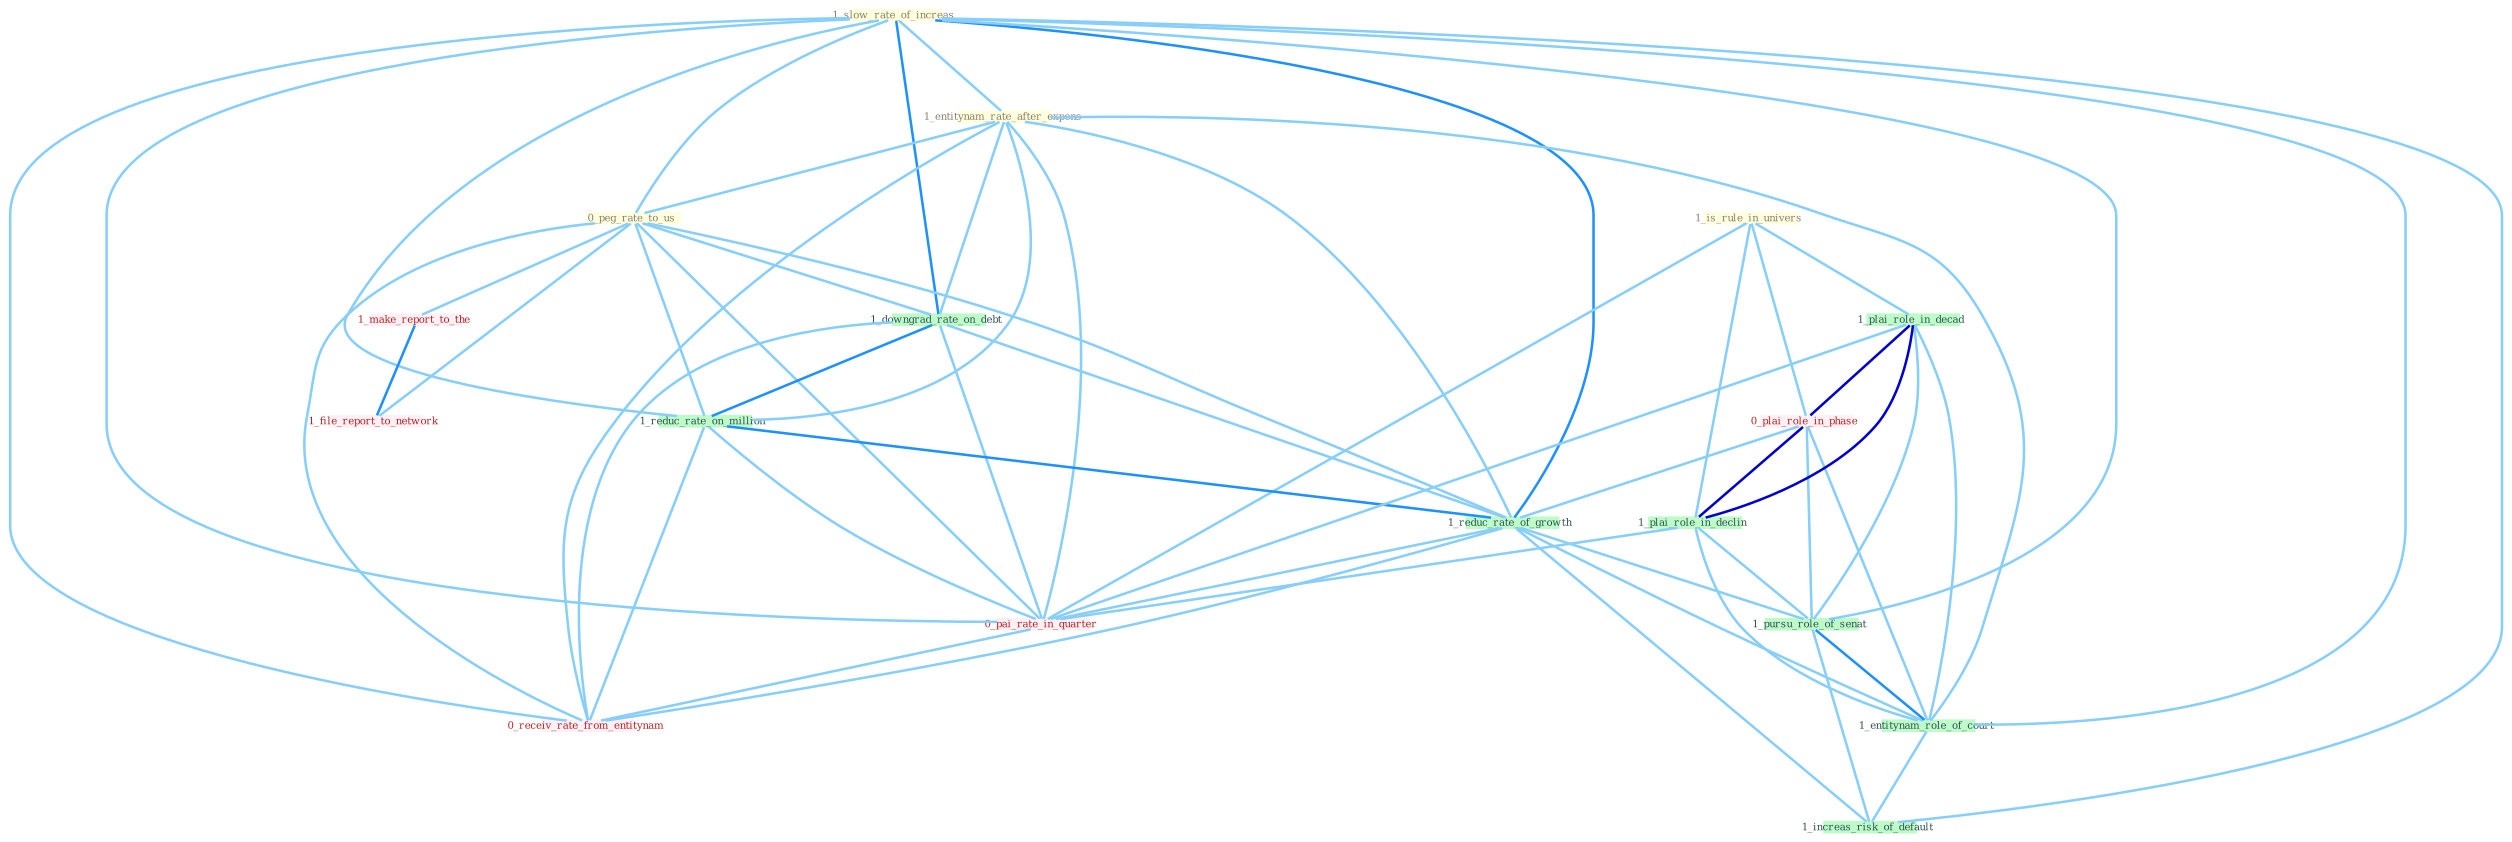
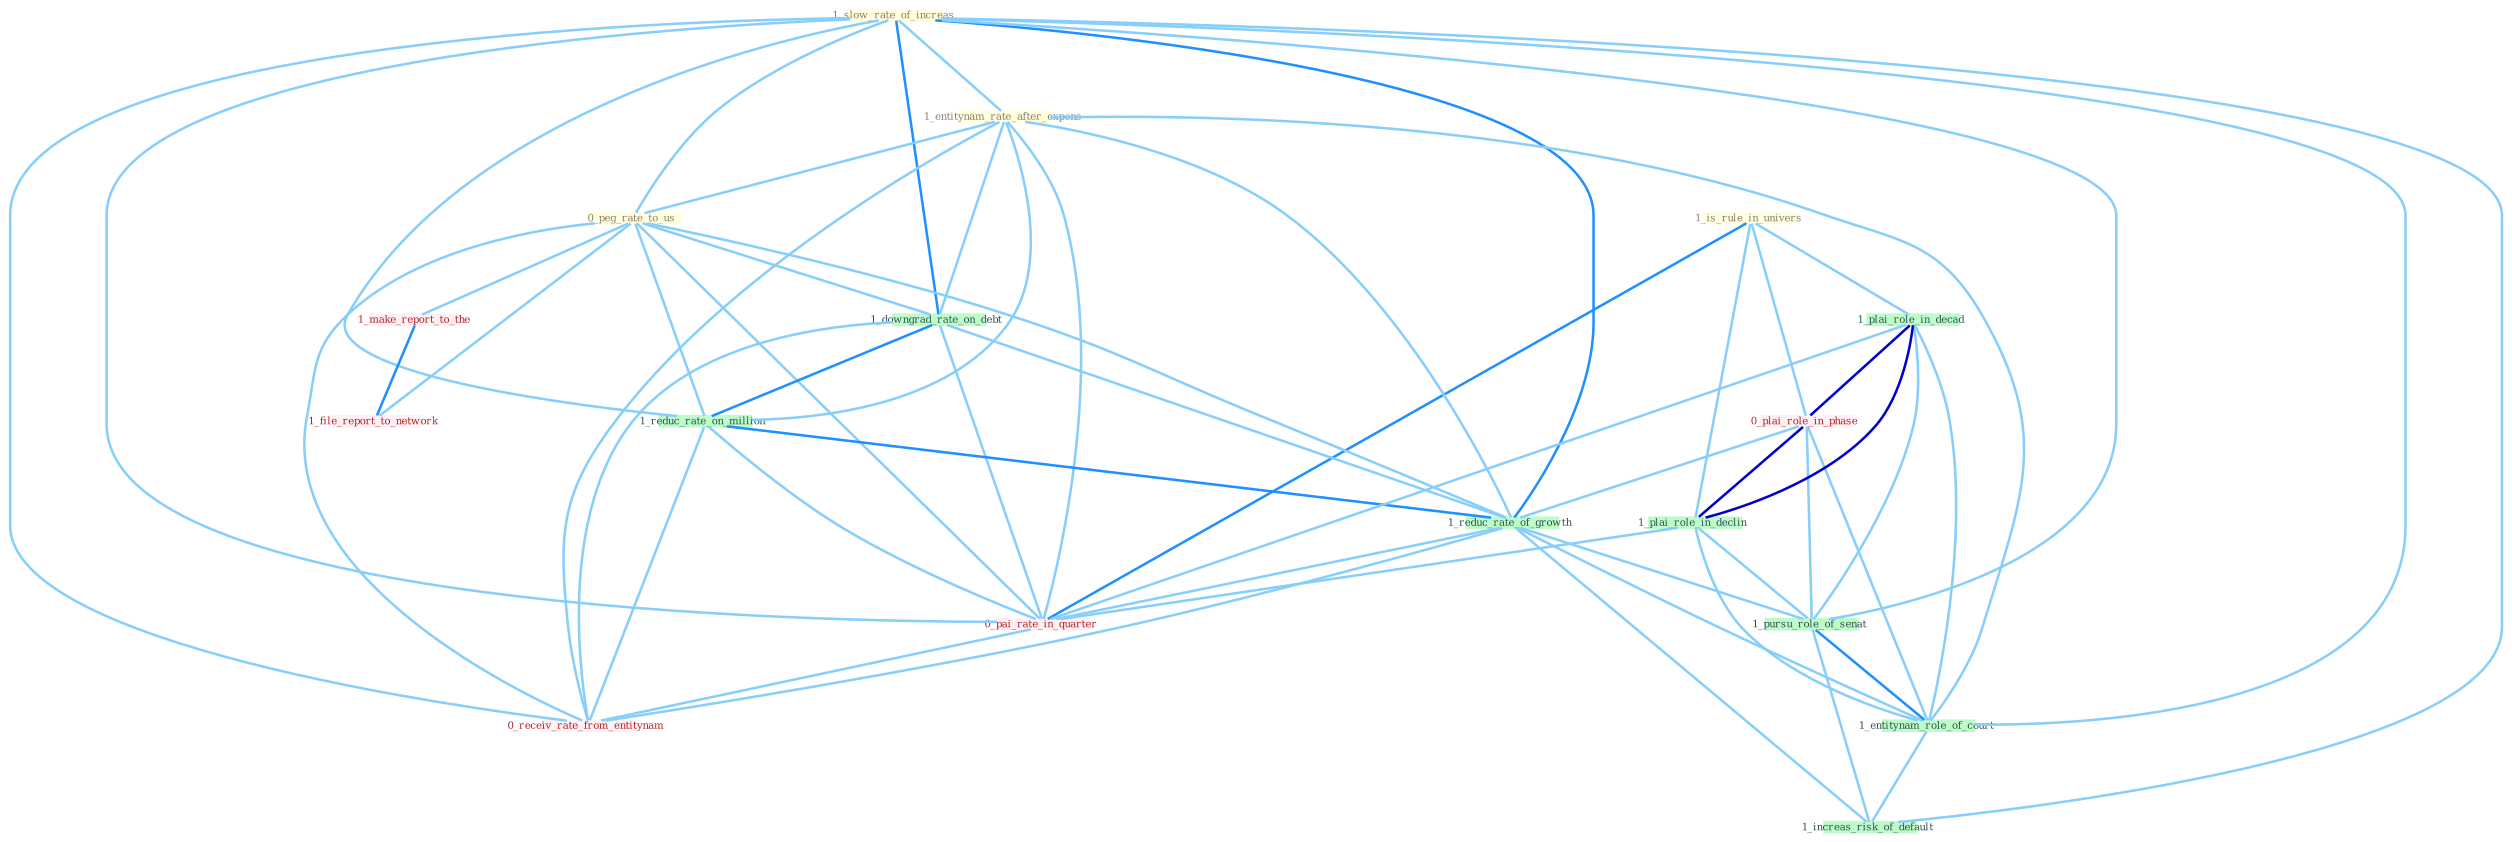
(1397, 421) -> (1397, 421)
